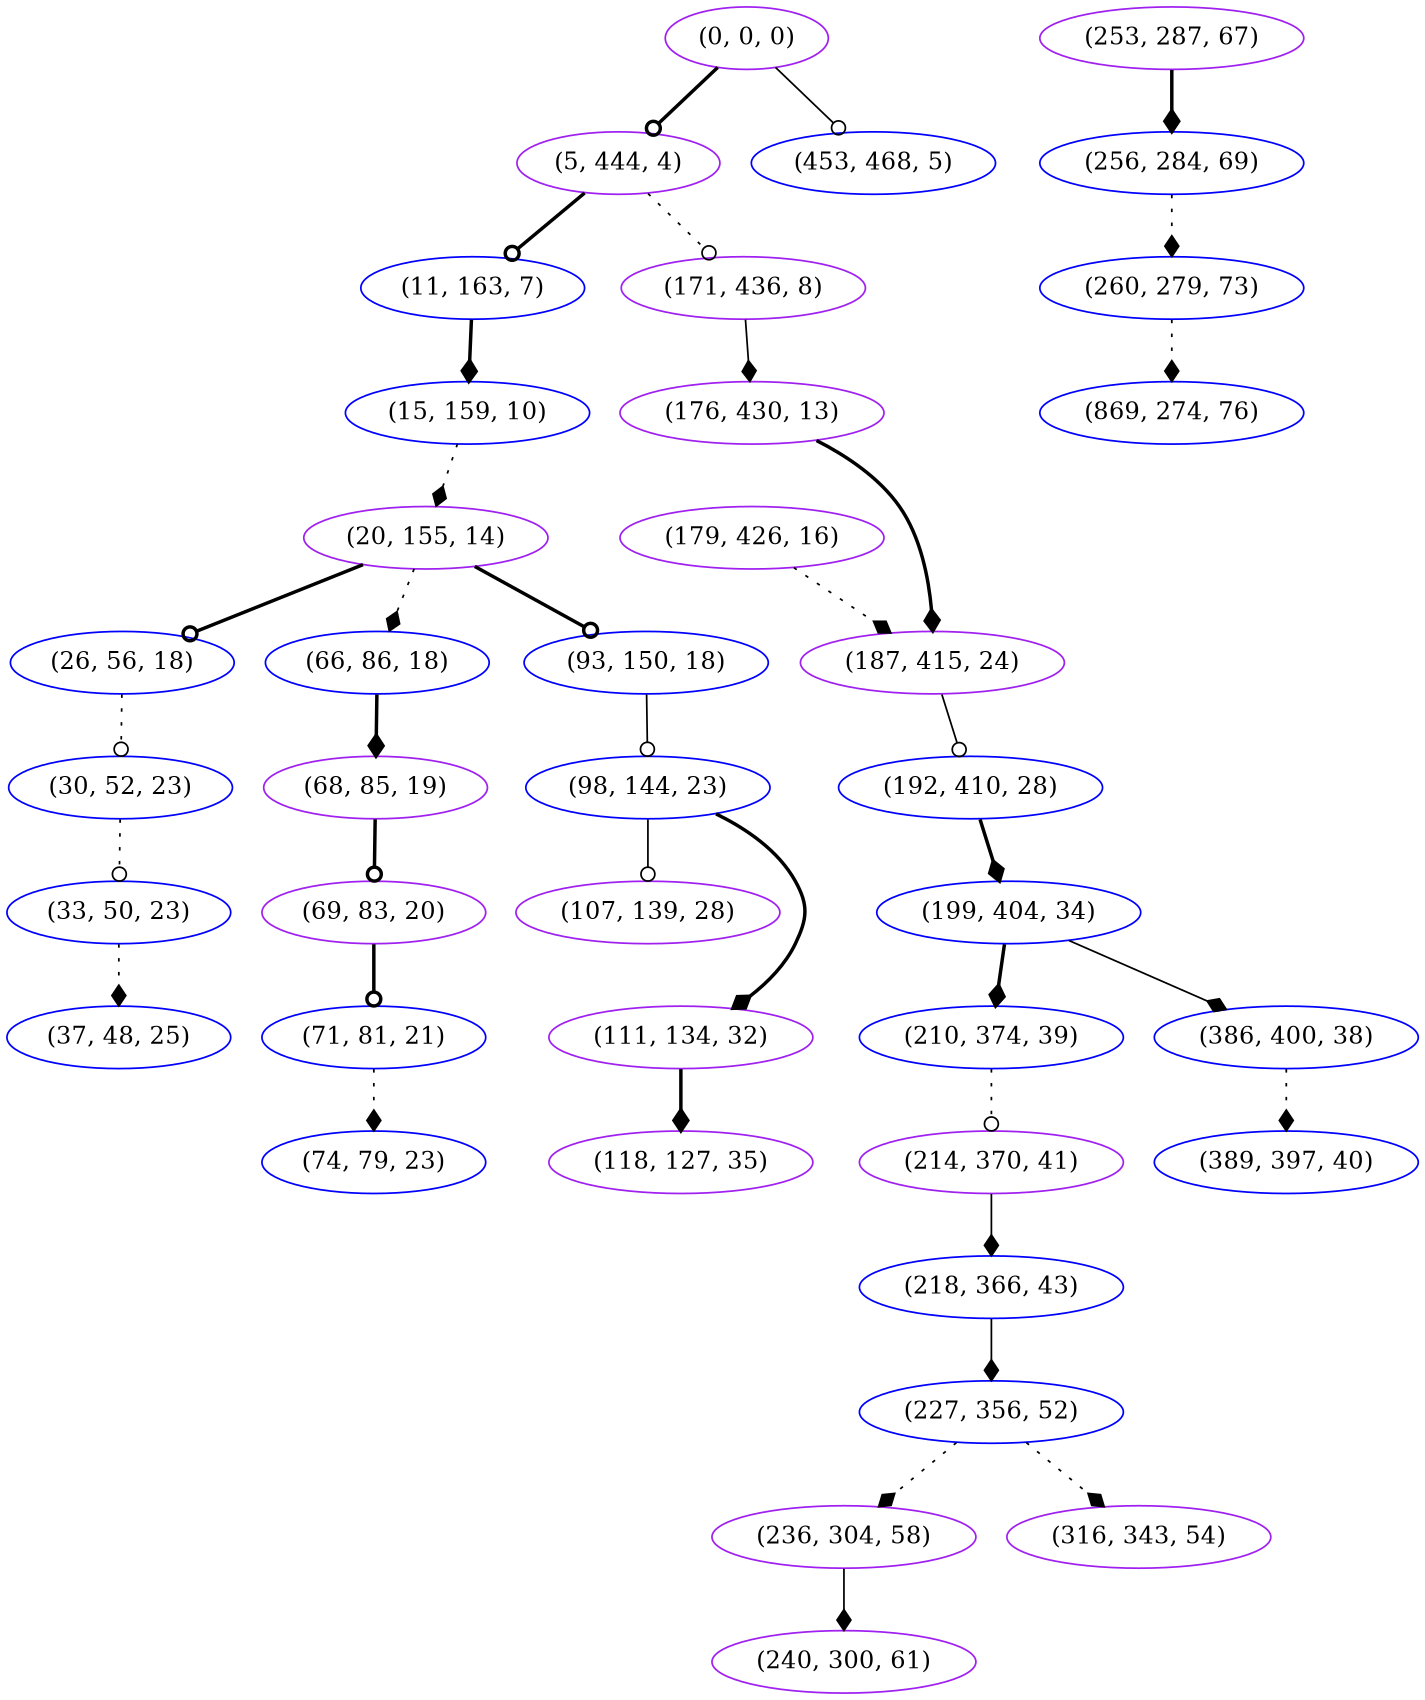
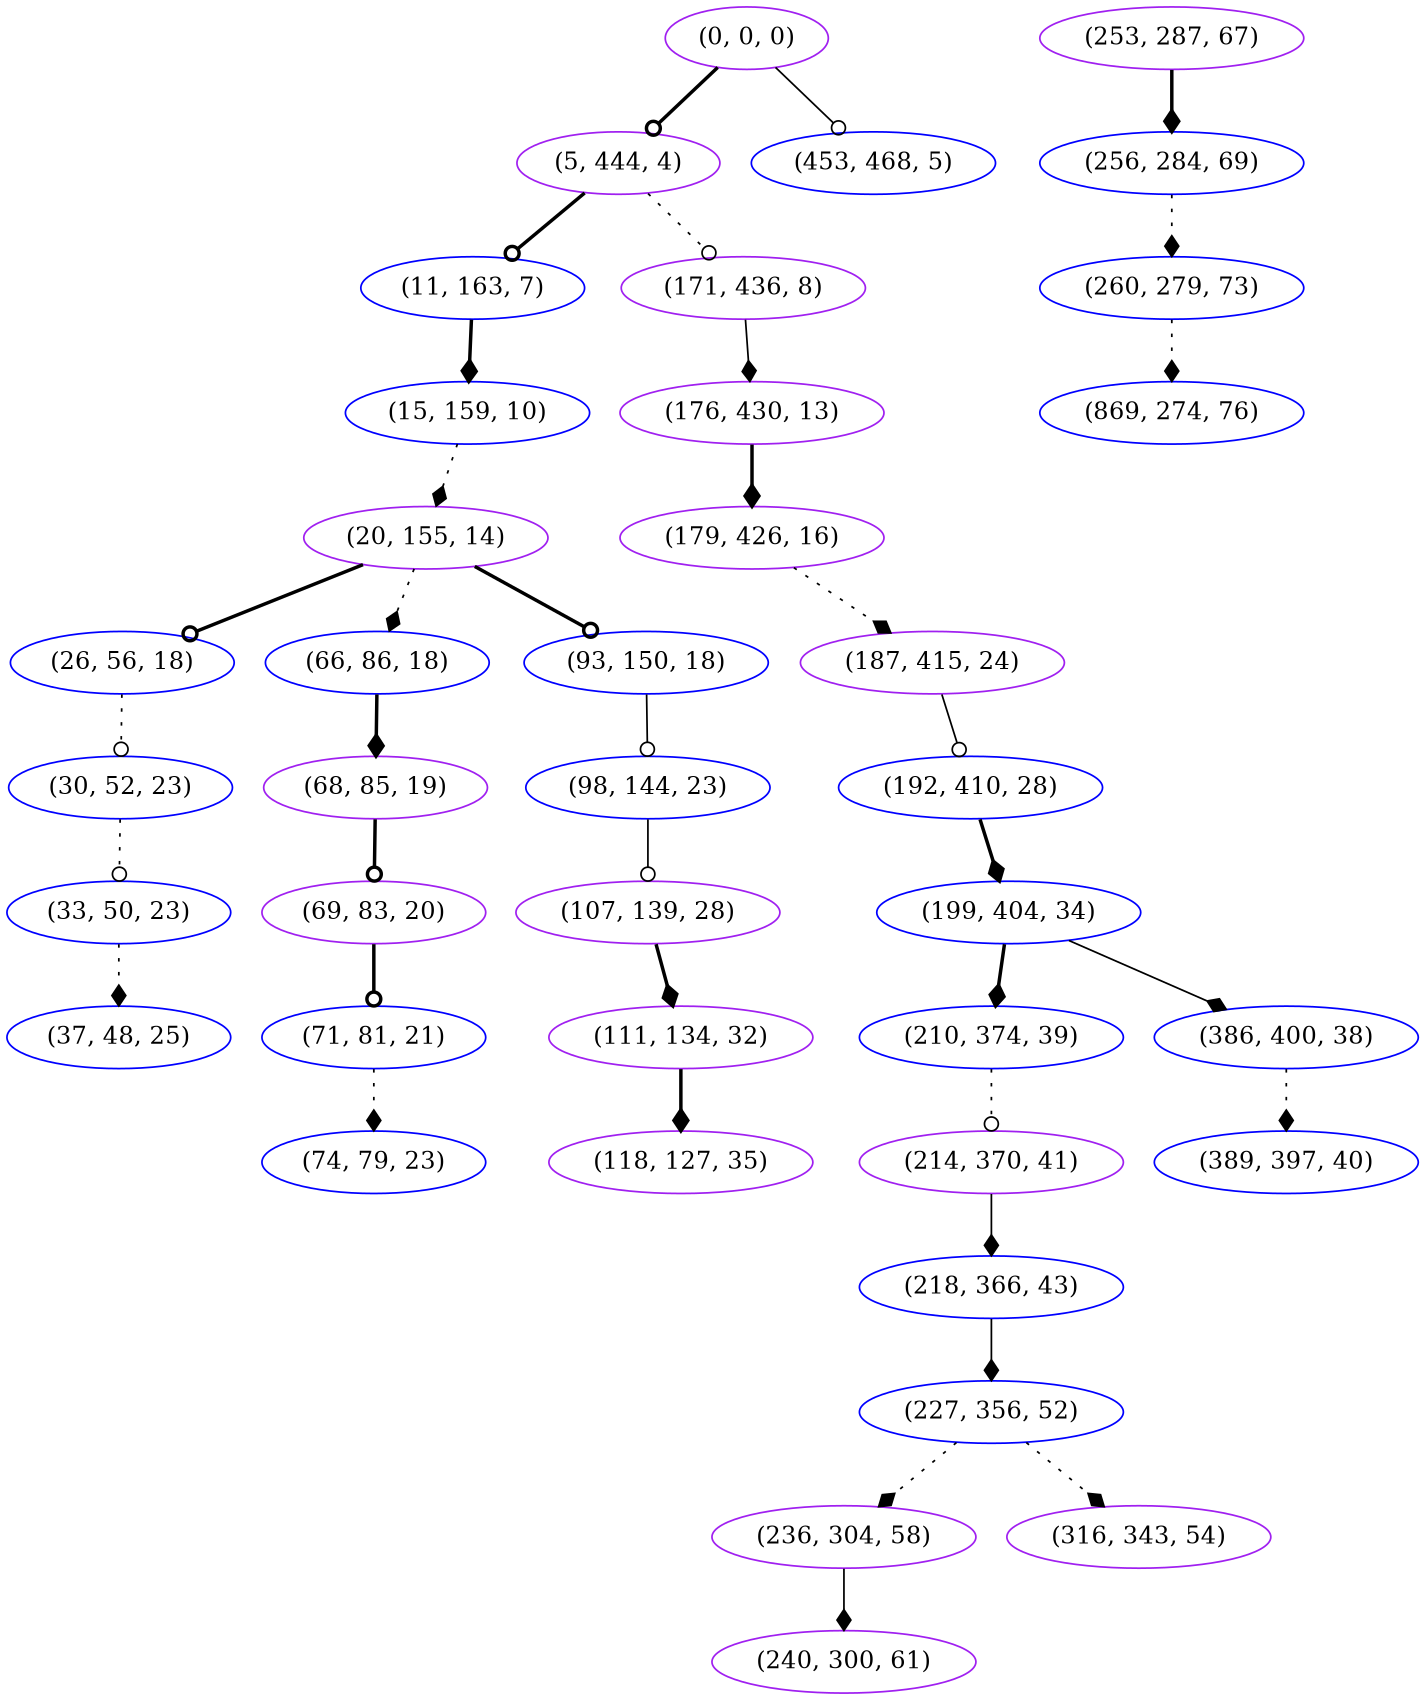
(900, 508) -> (752, 465)
(802, 895) -> (662, 965)
